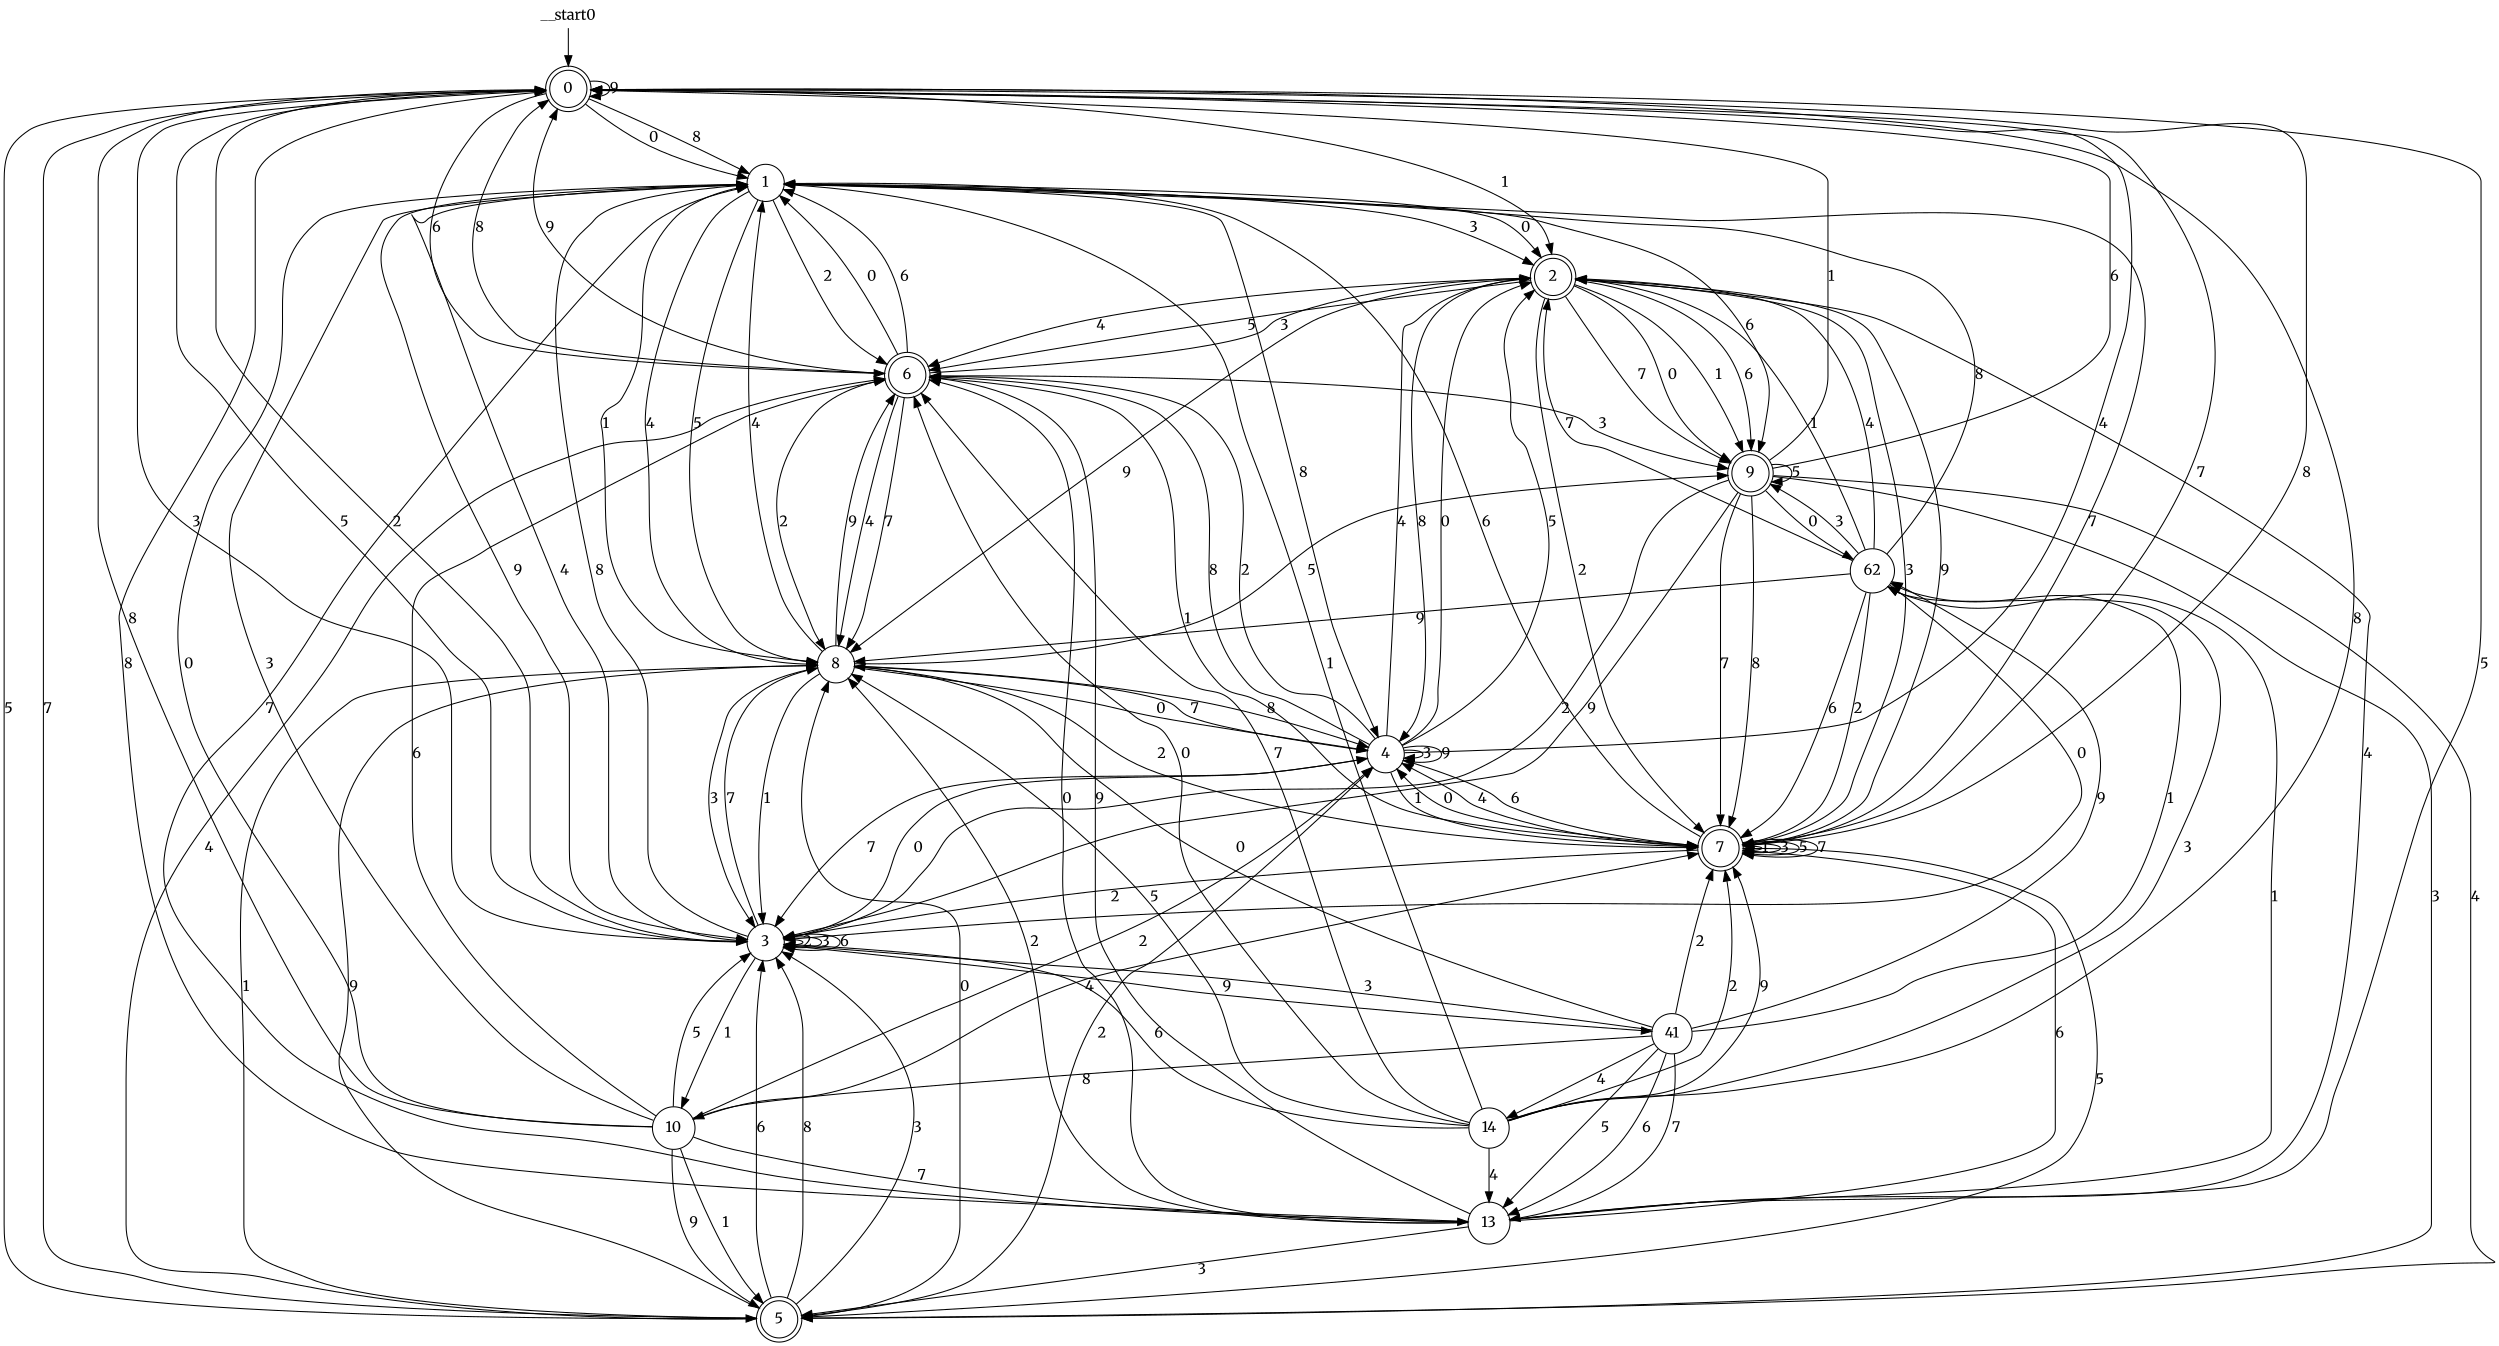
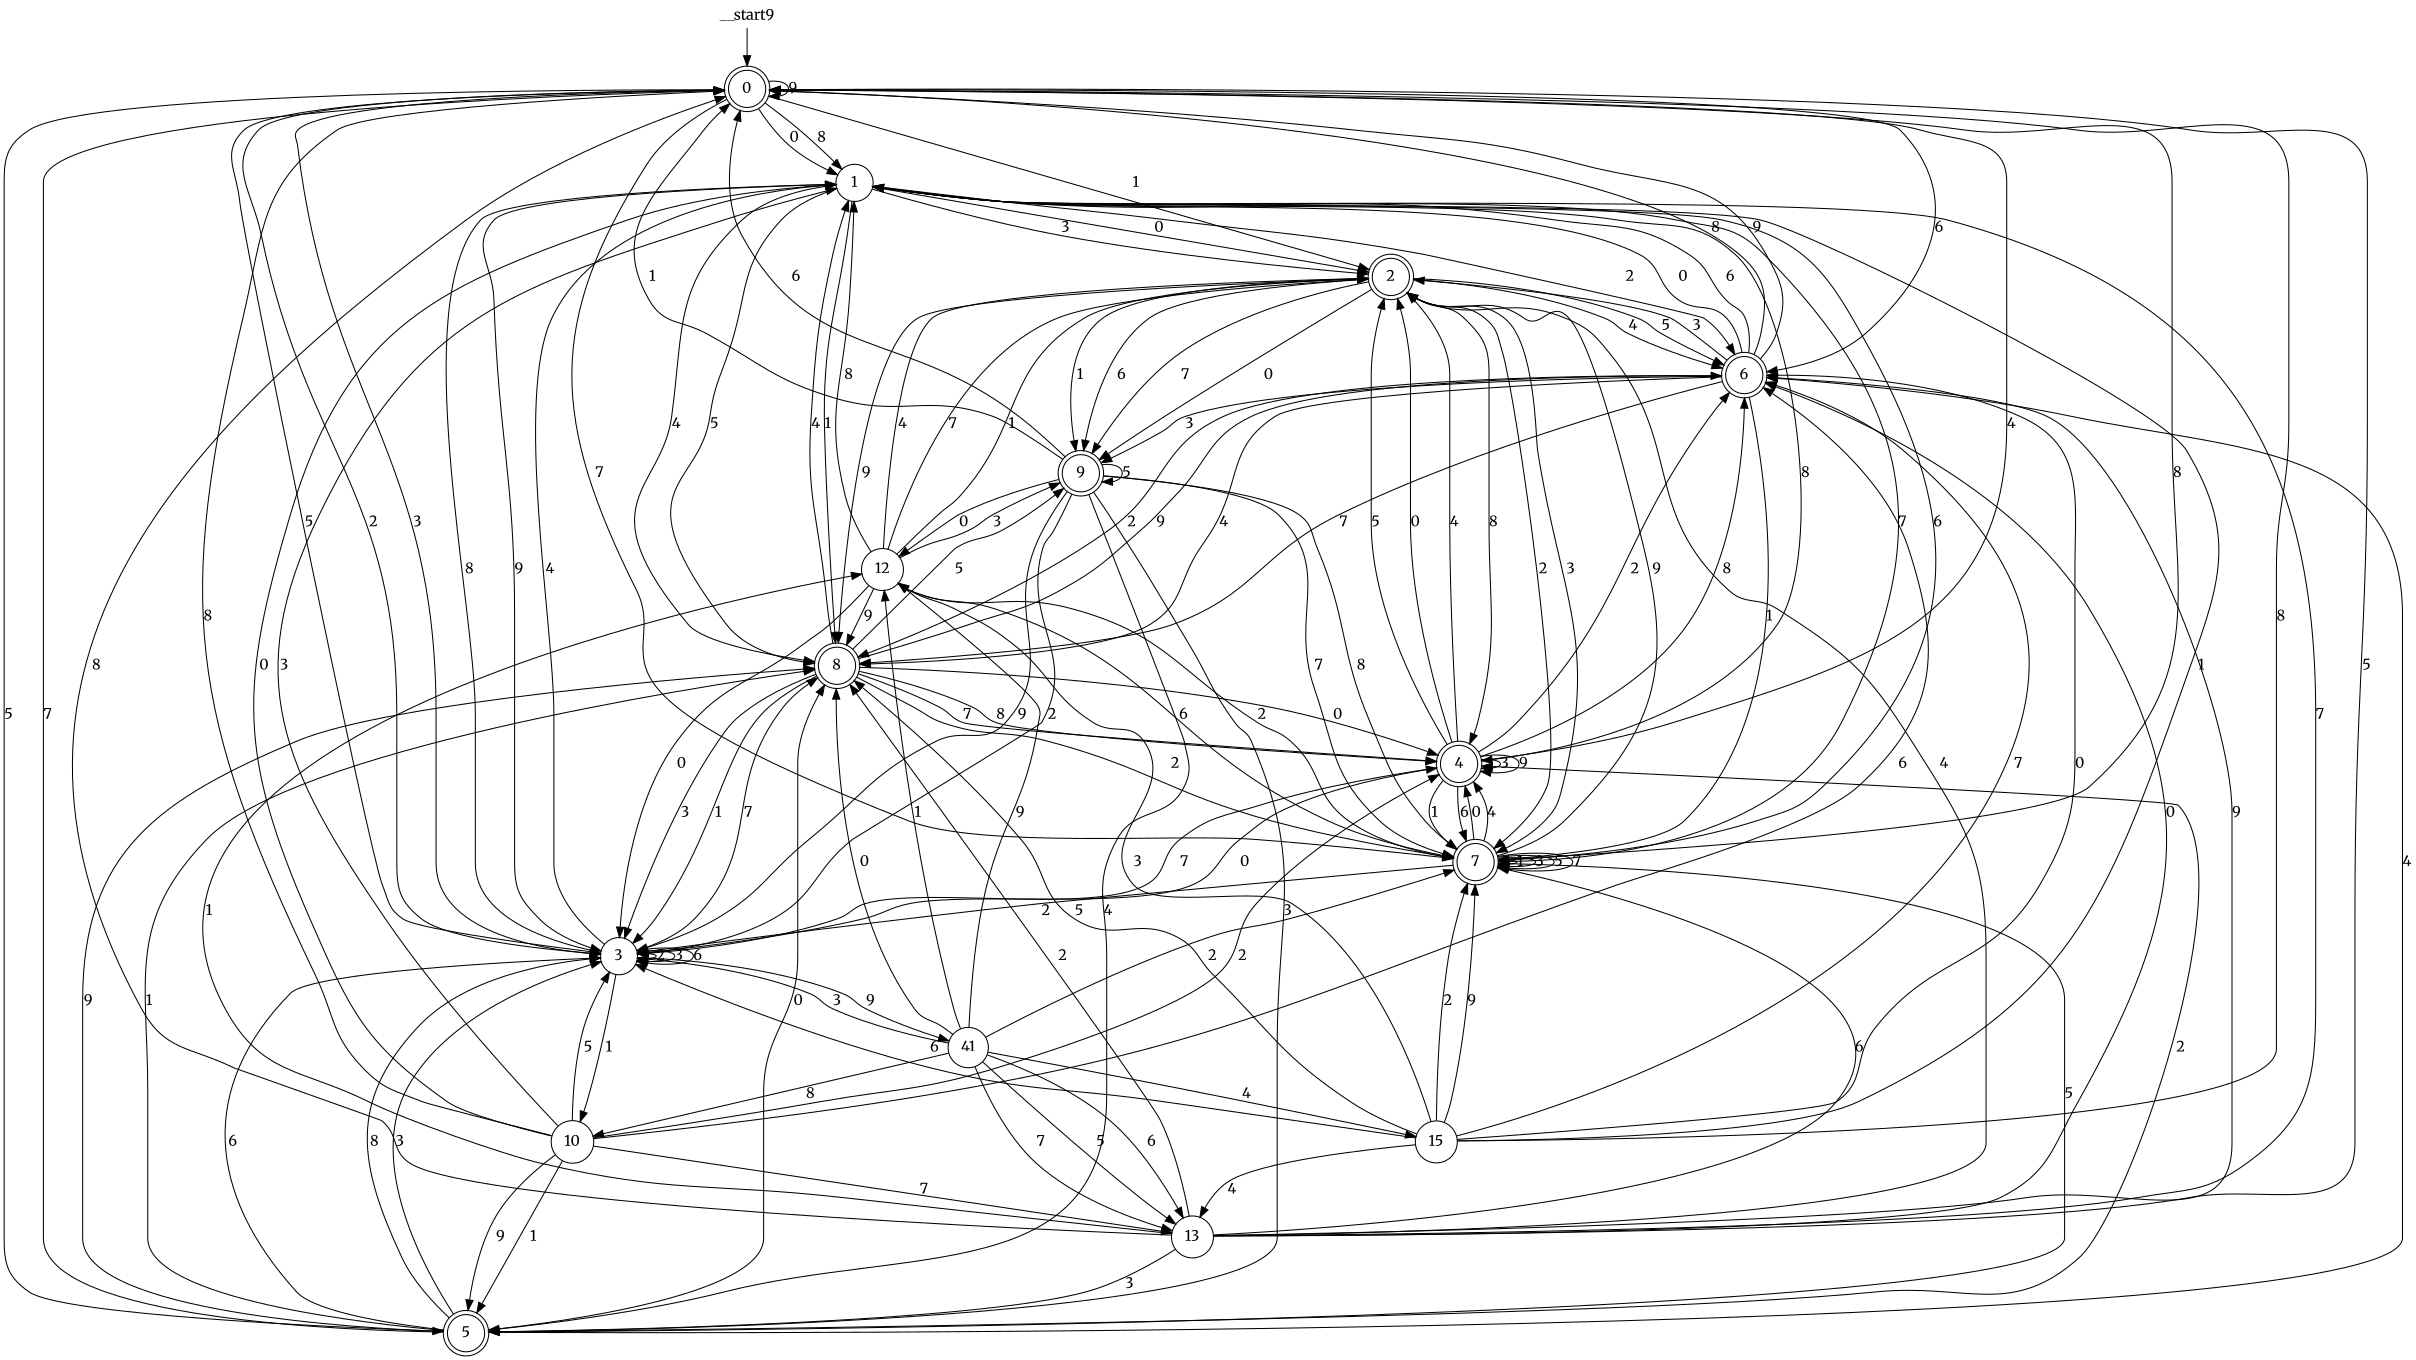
(568, 16) -> (747, 16)
(1562, 227) -> none
(1872, 571) -> (882, 570)
(836, 664) -> (837, 666)
(1386, 754) -> (1459, 764)
(1180, 957) -> none
(1489, 1128) -> (1436, 1142)
